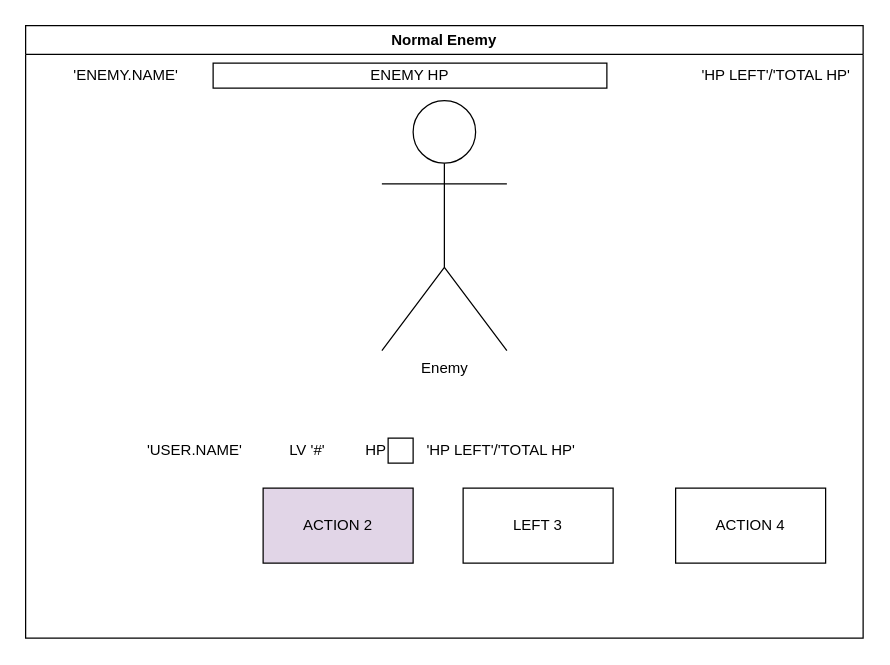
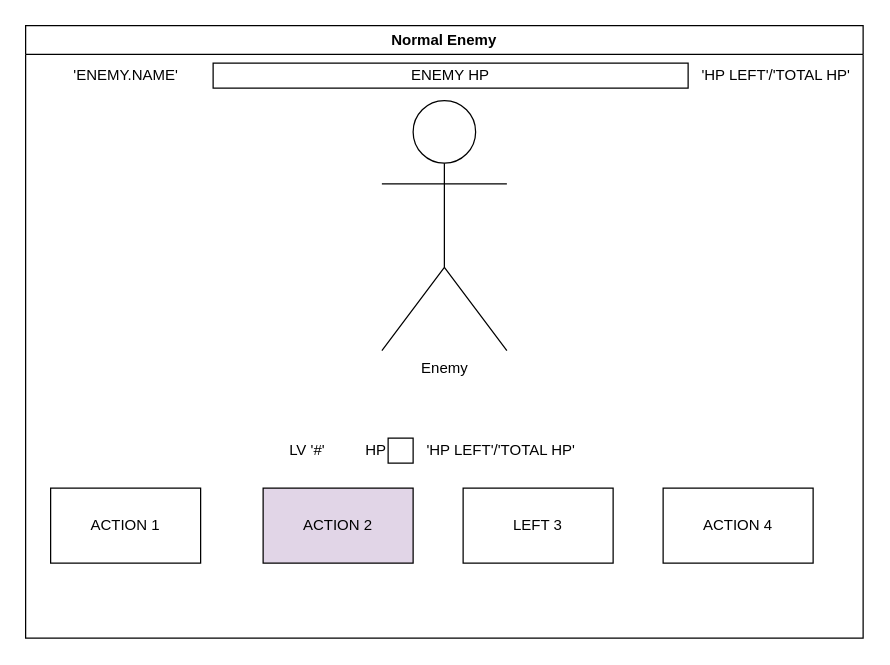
(410, 76) -> (451, 76)
(194, 451) -> none
none -> (126, 526)
(751, 526) -> (738, 526)
